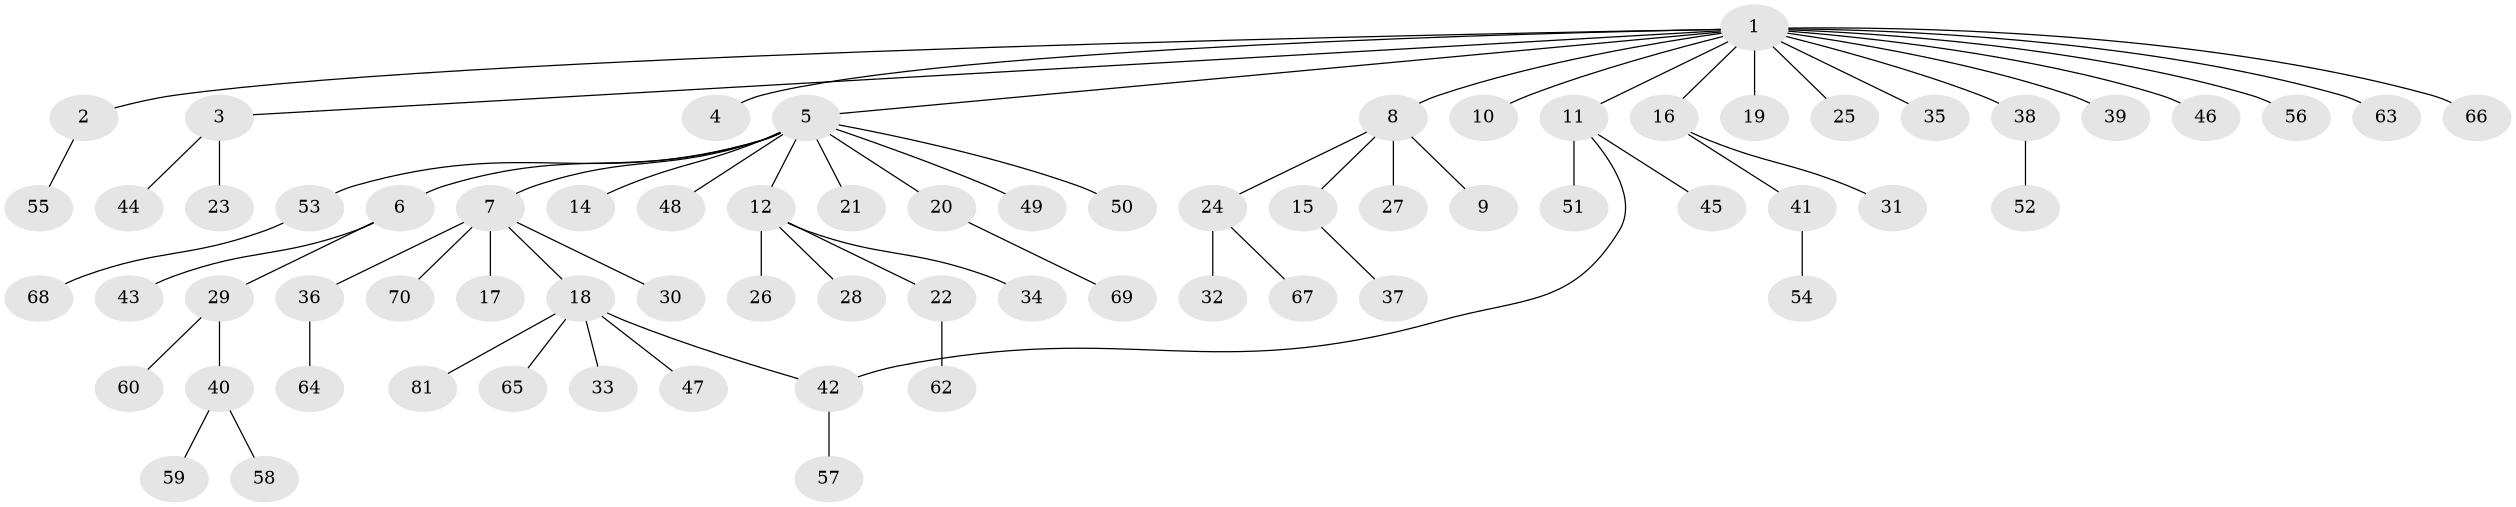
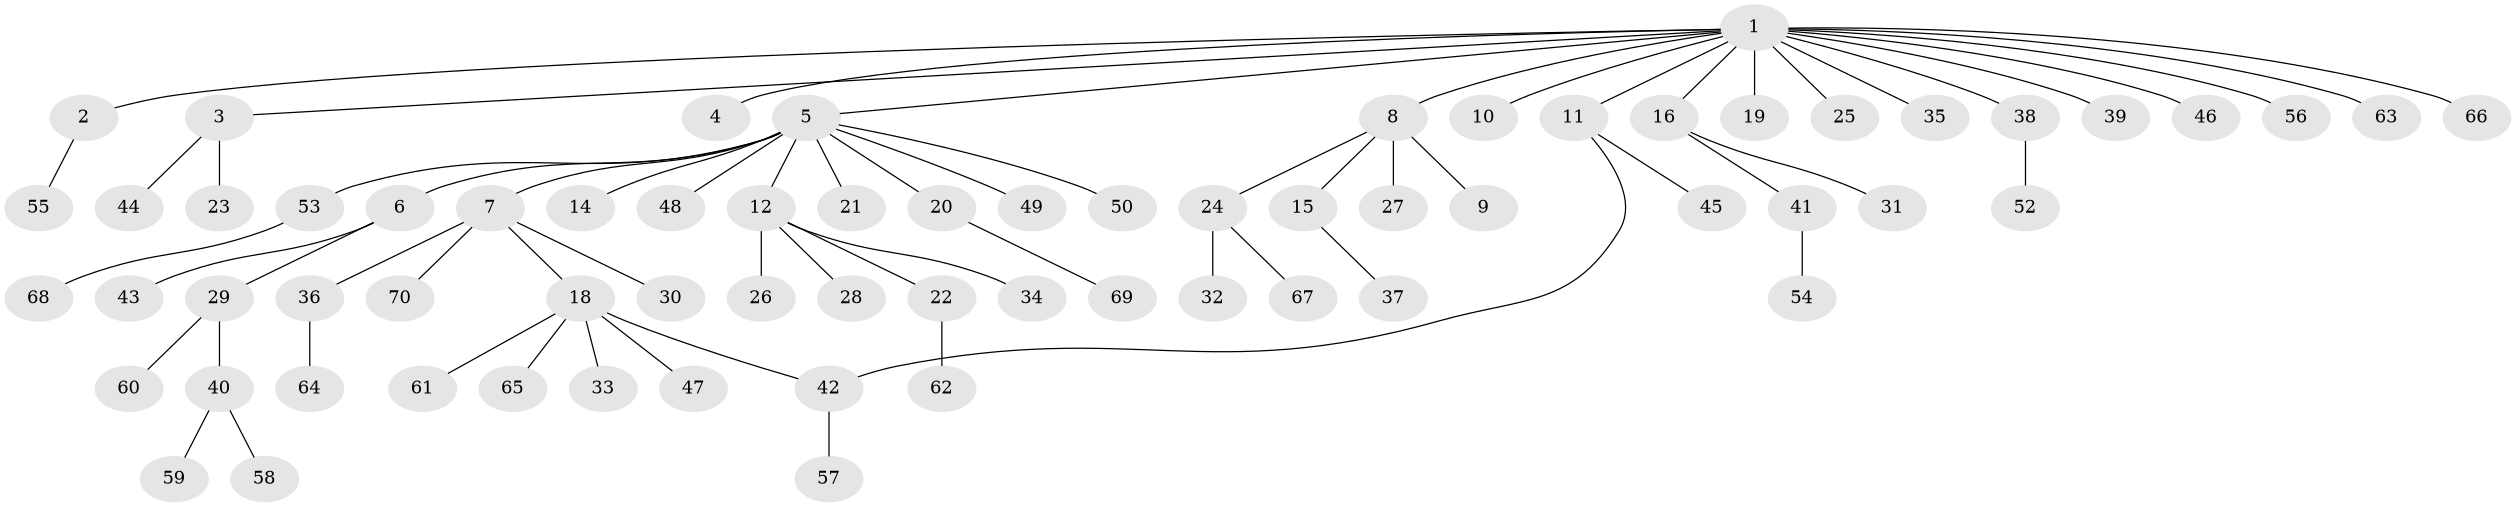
(1574, 208) -> none
(490, 298) -> none
(423, 389) -> (423, 389)
